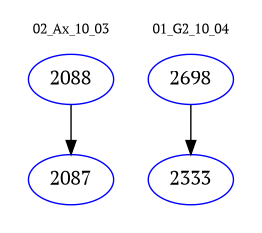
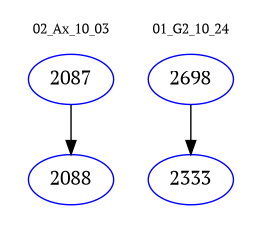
(191, 30) -> (191, 30)
(71, 123) -> (71, 123)
